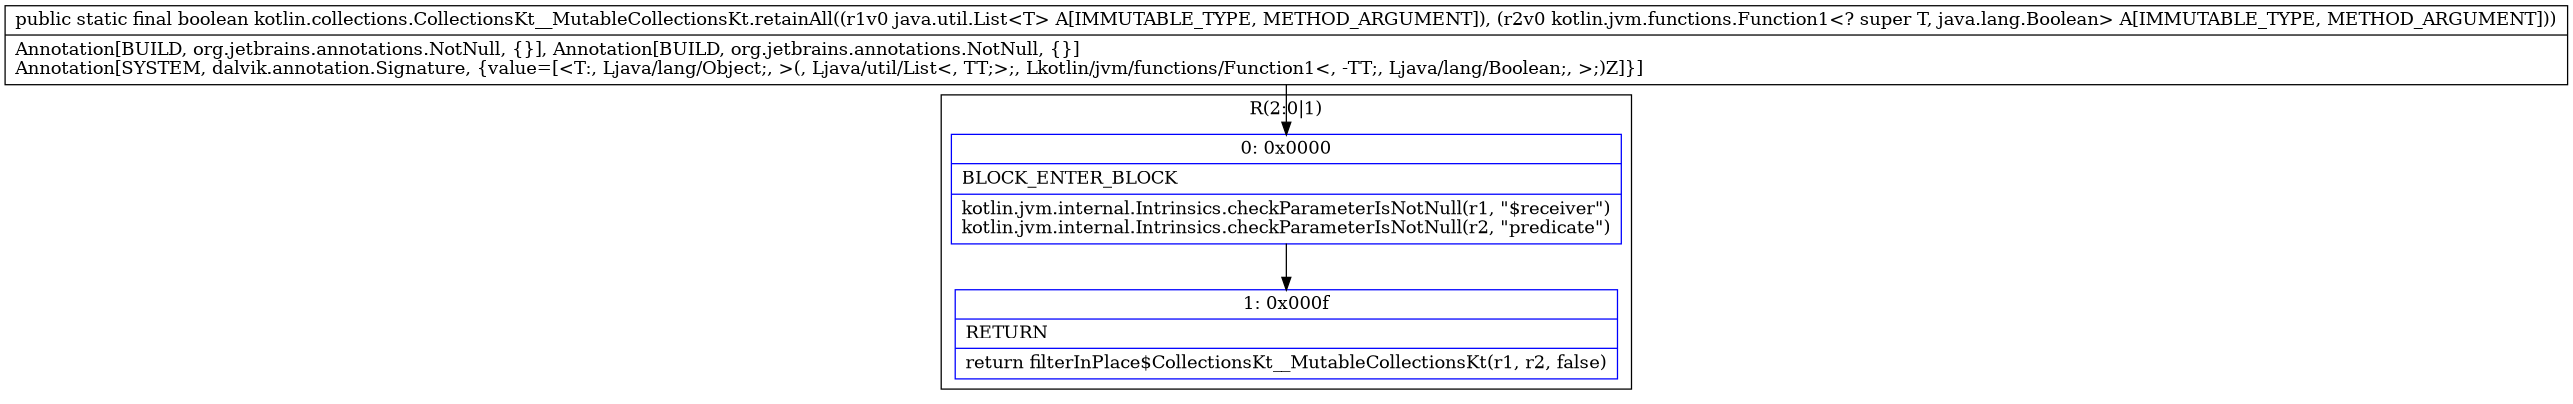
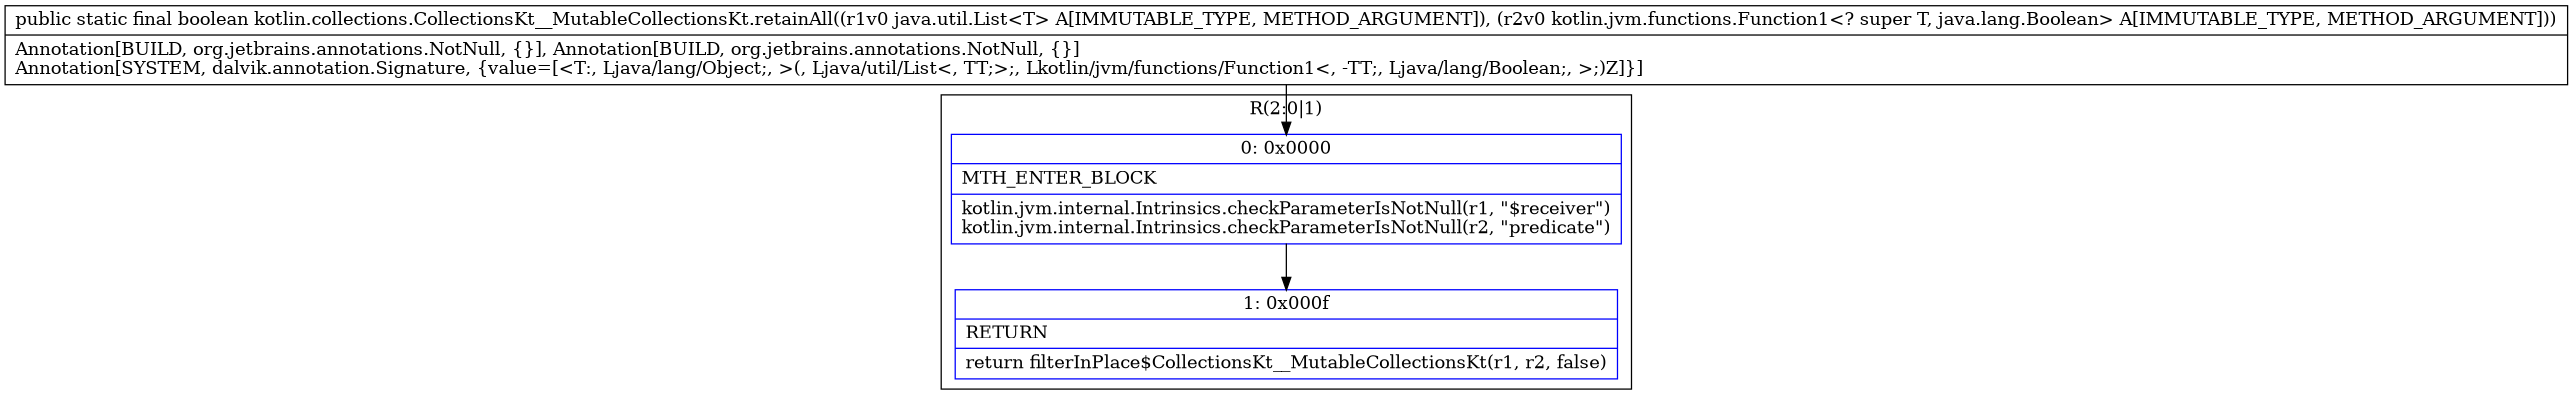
(1070, 178) -> (1060, 178)
